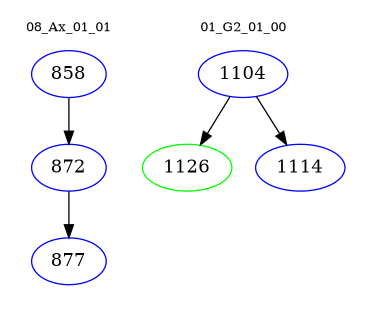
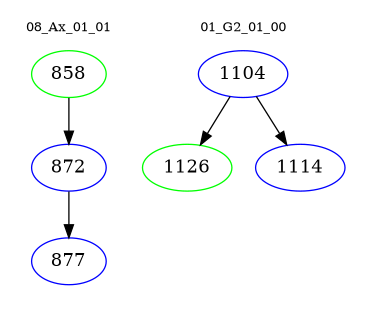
(69, 74) -> (69, 74)
